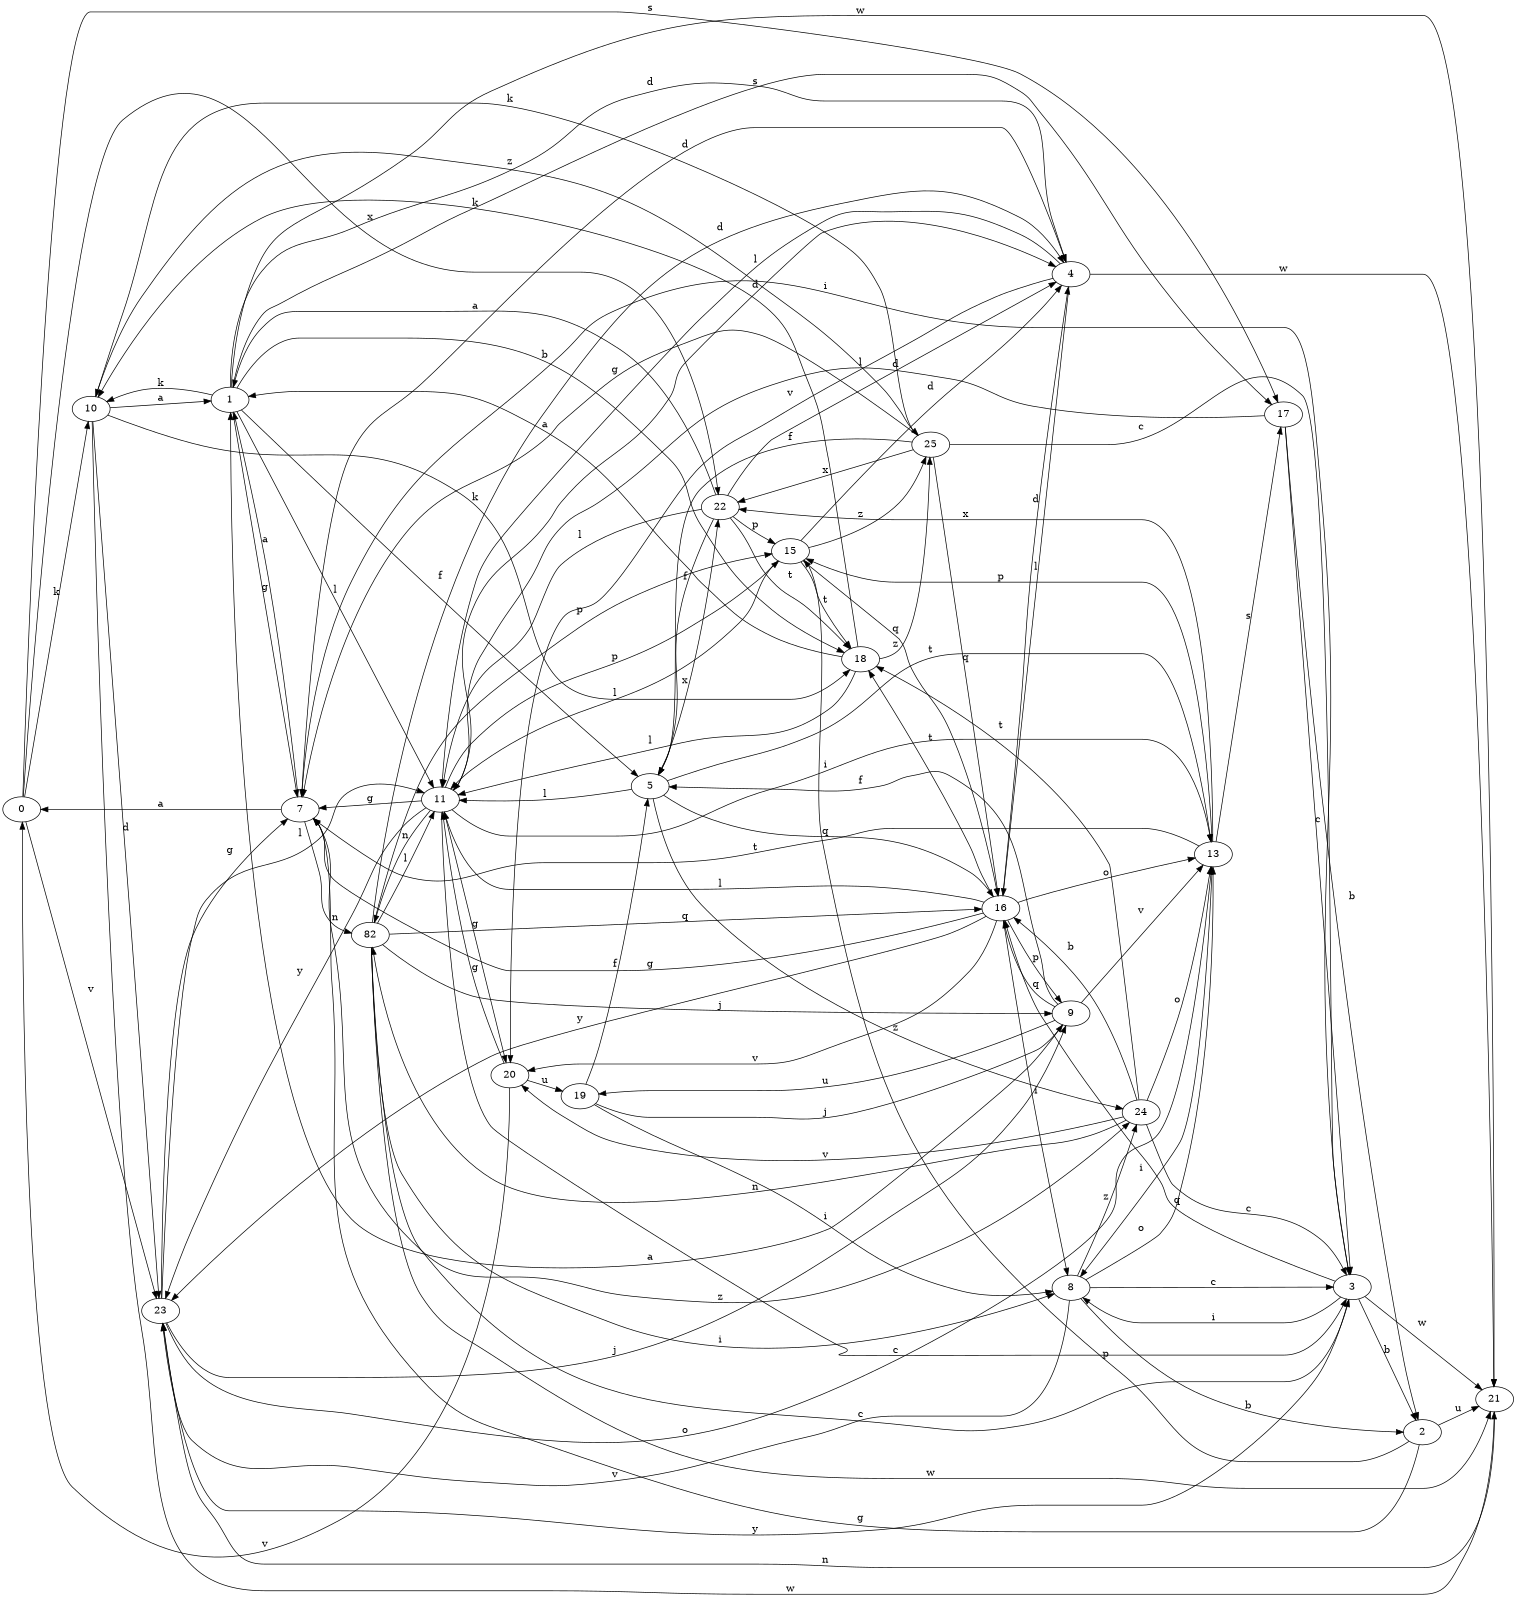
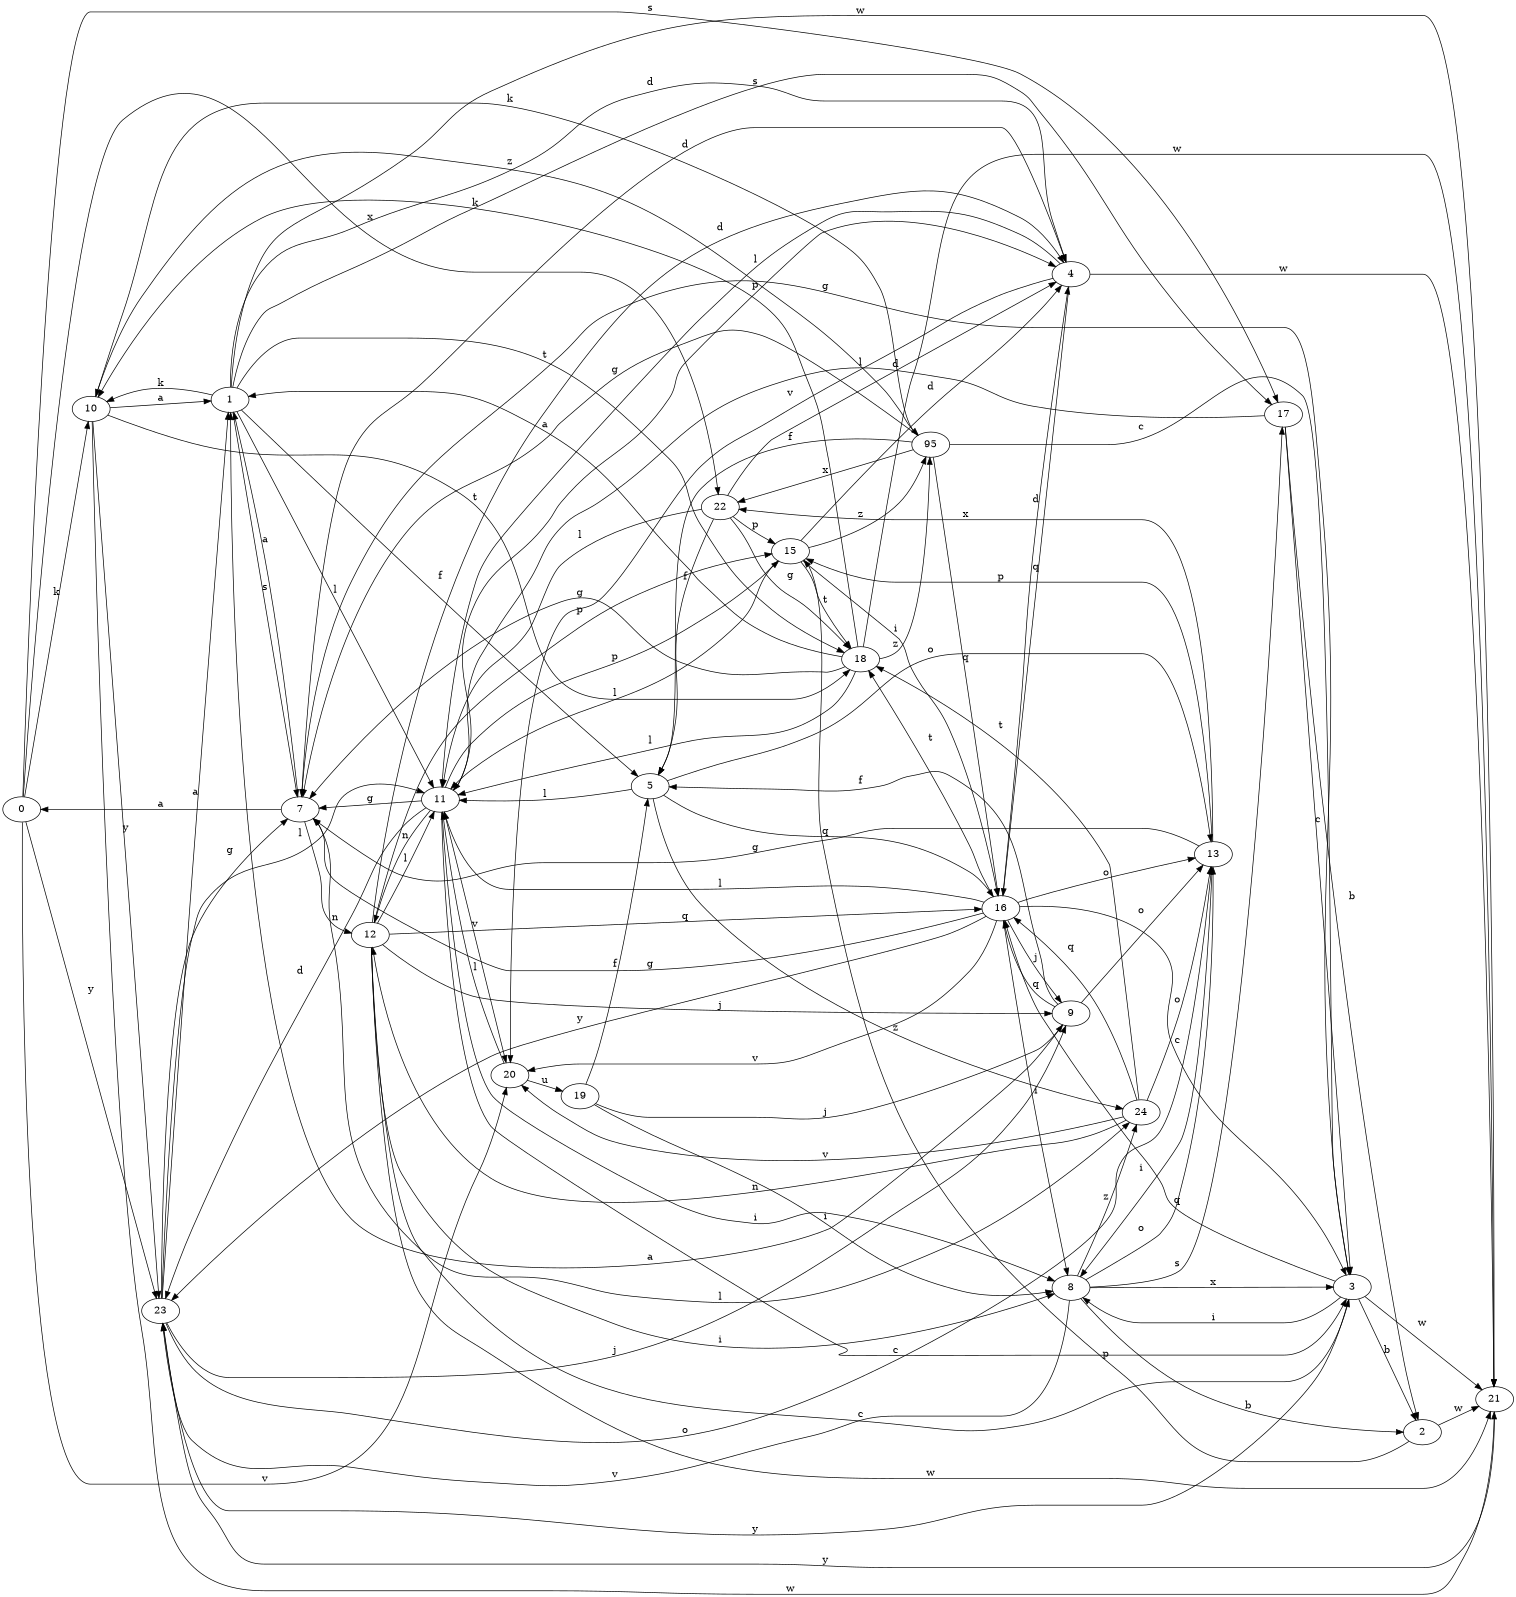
(755, 285) -> (755, 285)
(826, 287) -> (826, 287)
none -> (1457, 293)
(516, 312) -> (193, 859)
(545, 355) -> (545, 355)
(931, 445) -> (931, 445)
(475, 498) -> (475, 498)
(1036, 567) -> (1036, 567)
(790, 575) -> (790, 575)
(265, 587) -> (265, 587)
(896, 629) -> (896, 629)
(1248, 638) -> (1249, 902)
(931, 650) -> (931, 650)
(696, 653) -> none
(851, 761) -> (624, 1178)
(126, 828) -> (126, 828)
(755, 848) -> (755, 848)
(1141, 911) -> (1141, 911)
(475, 924) -> (475, 924)
(370, 935) -> (370, 935)
(1071, 947) -> (1071, 947)
(1036, 958) -> (1036, 958)
(475, 968) -> (475, 968)
(300, 971) -> (300, 971)
(91, 989) -> (91, 989)
(835, 1086) -> none
(1232, 1212) -> (1179, 1059)
(1213, 1282) -> (1213, 1282)
(720, 1297) -> (720, 1297)
(1459, 1409) -> (1459, 1409)
(686, 1491) -> (558, 603)
(118, 1523) -> (88, 1482)
(826, 1560) -> (826, 1560)
